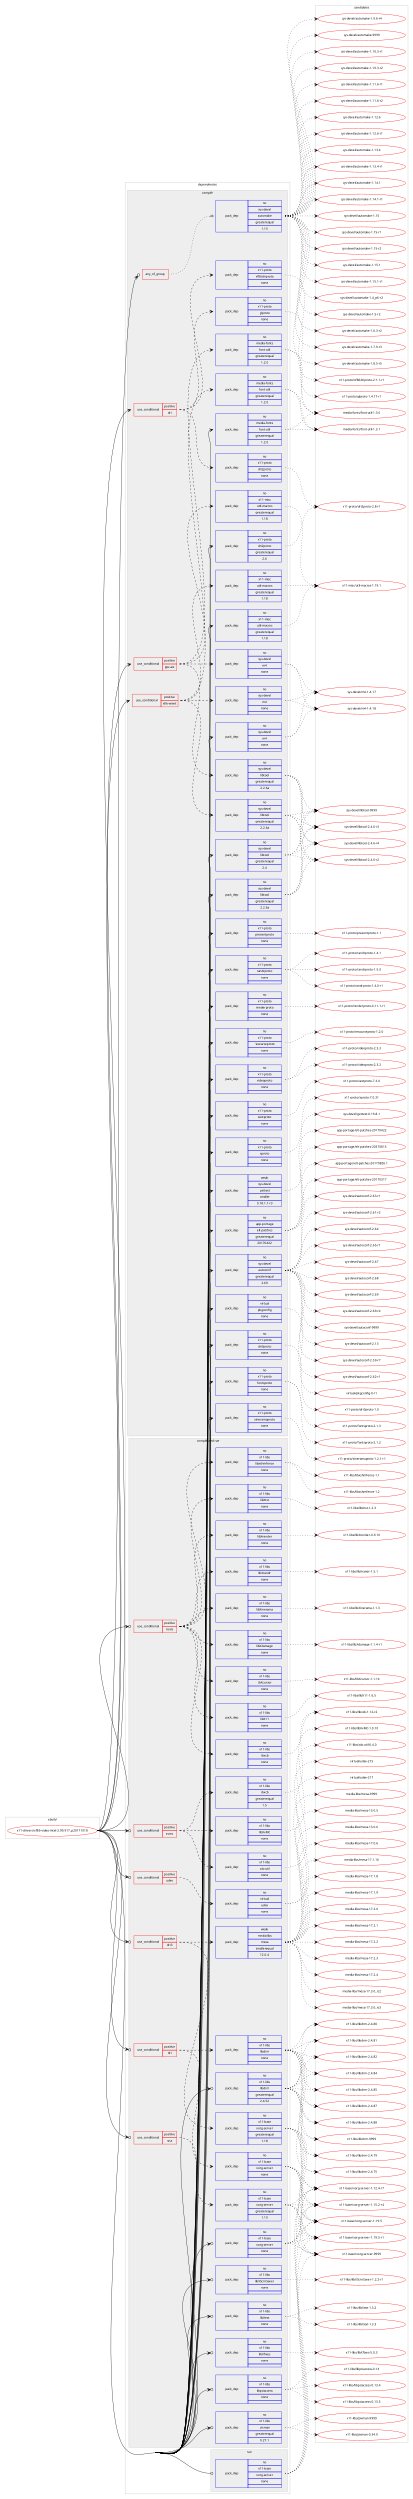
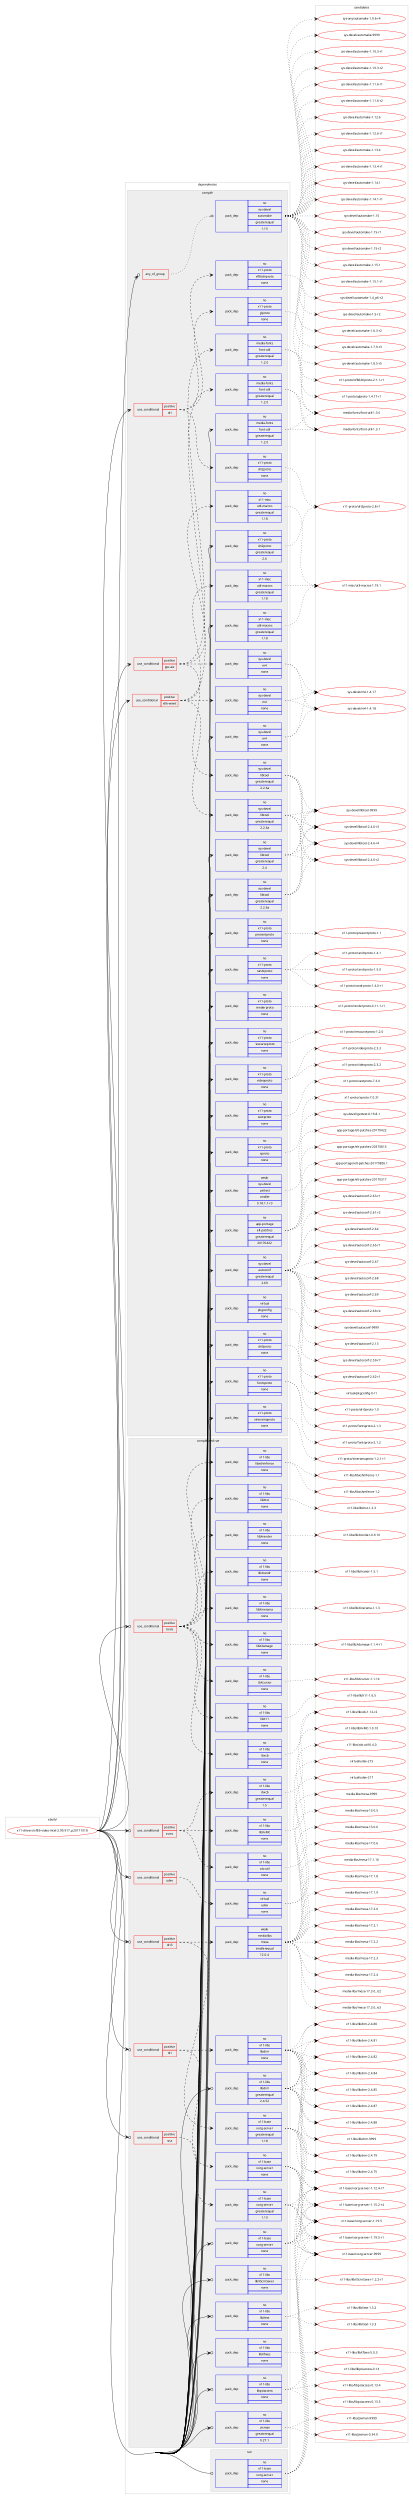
(362, 19) -> (362, 19)
